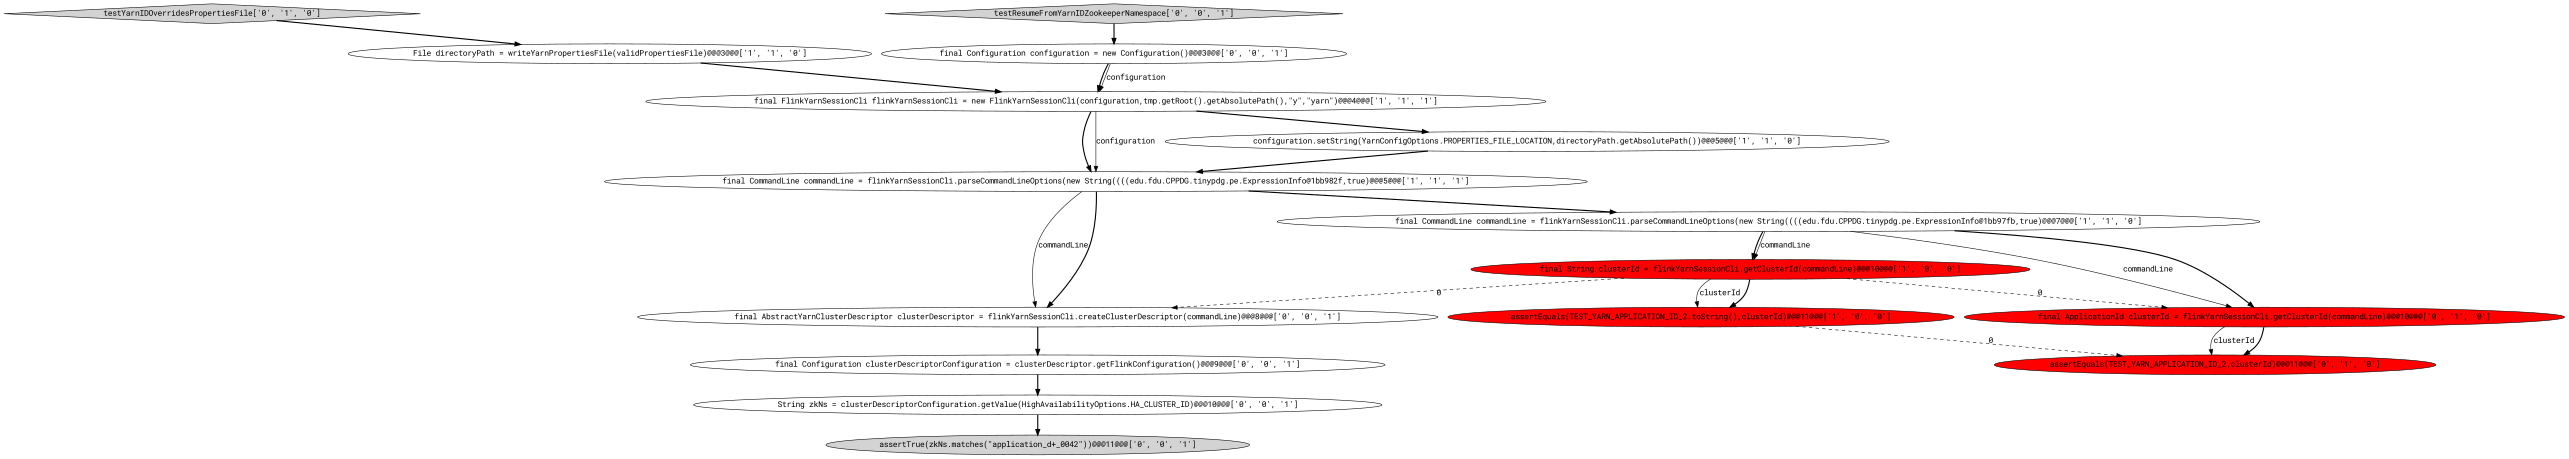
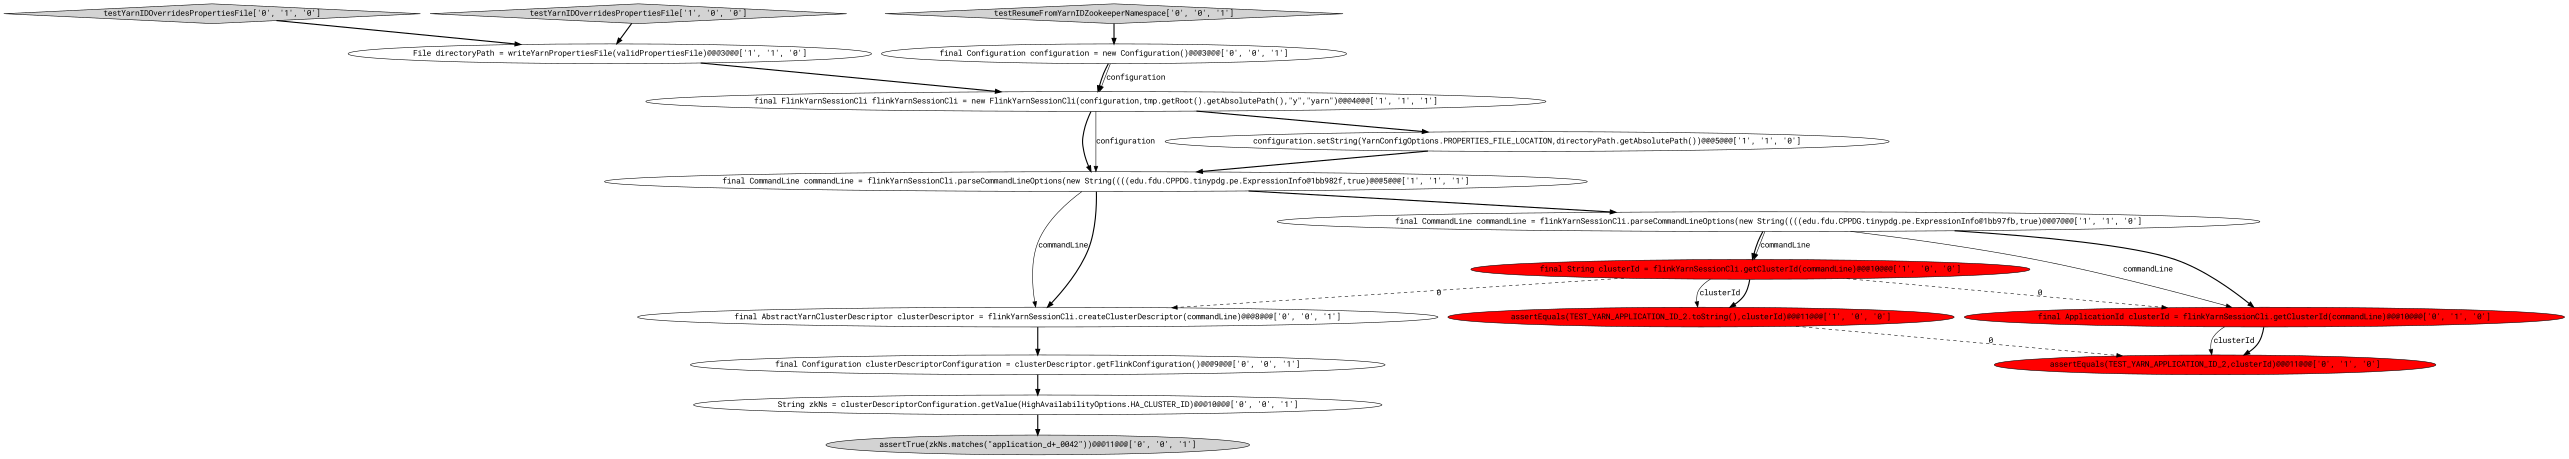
none -> (638, 14)
